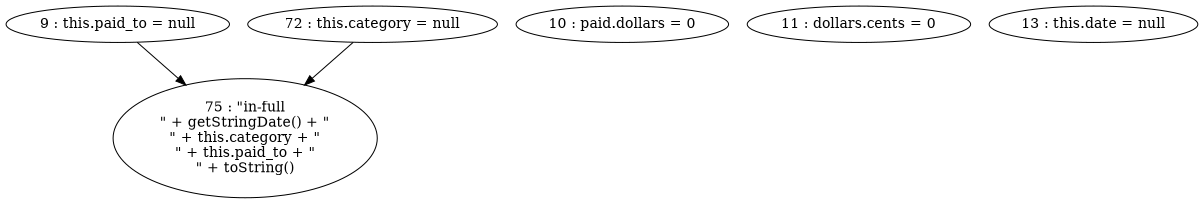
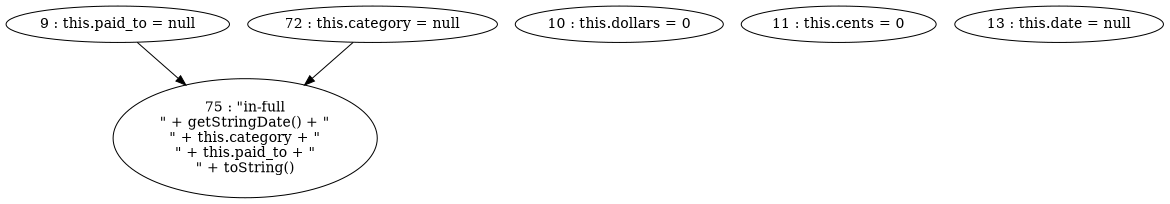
(622, 24) -> (619, 24)
(859, 24) -> (839, 24)
